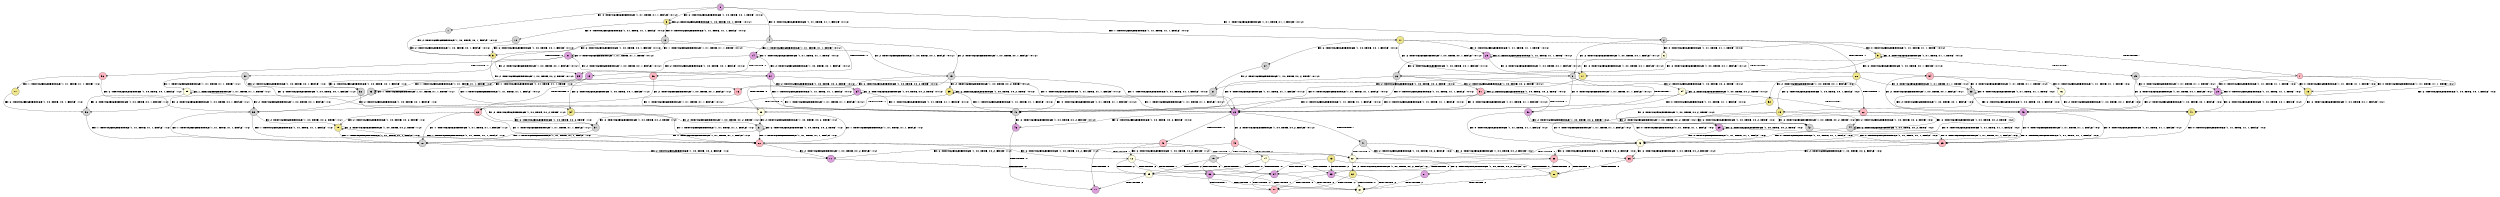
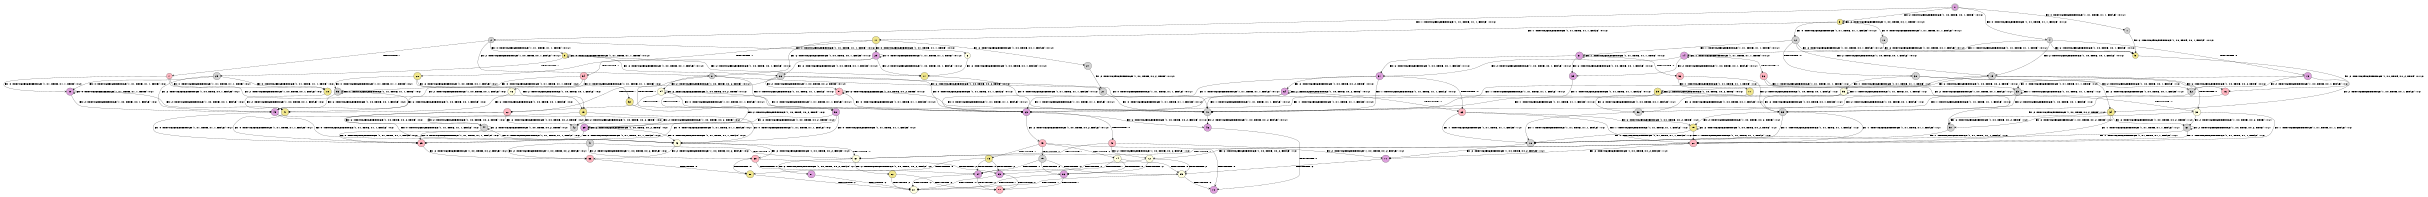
(1300, 121) -> none
none -> (1016, 151)
